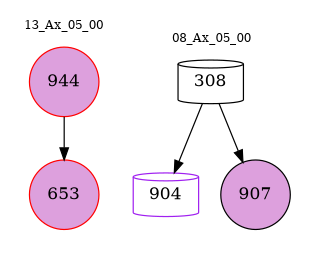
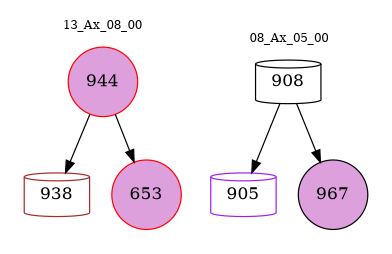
(64, 26) -> (103, 26)
(211, 82) -> (288, 82)
none -> (57, 195)
(166, 195) -> (243, 195)
(256, 195) -> (333, 195)
